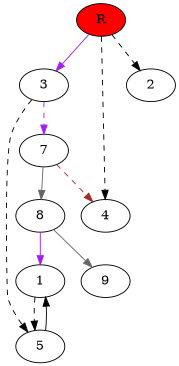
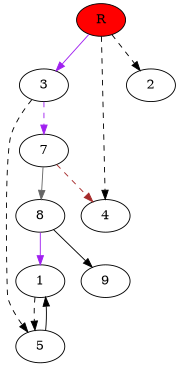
(70, 245) -> (70, 245)
